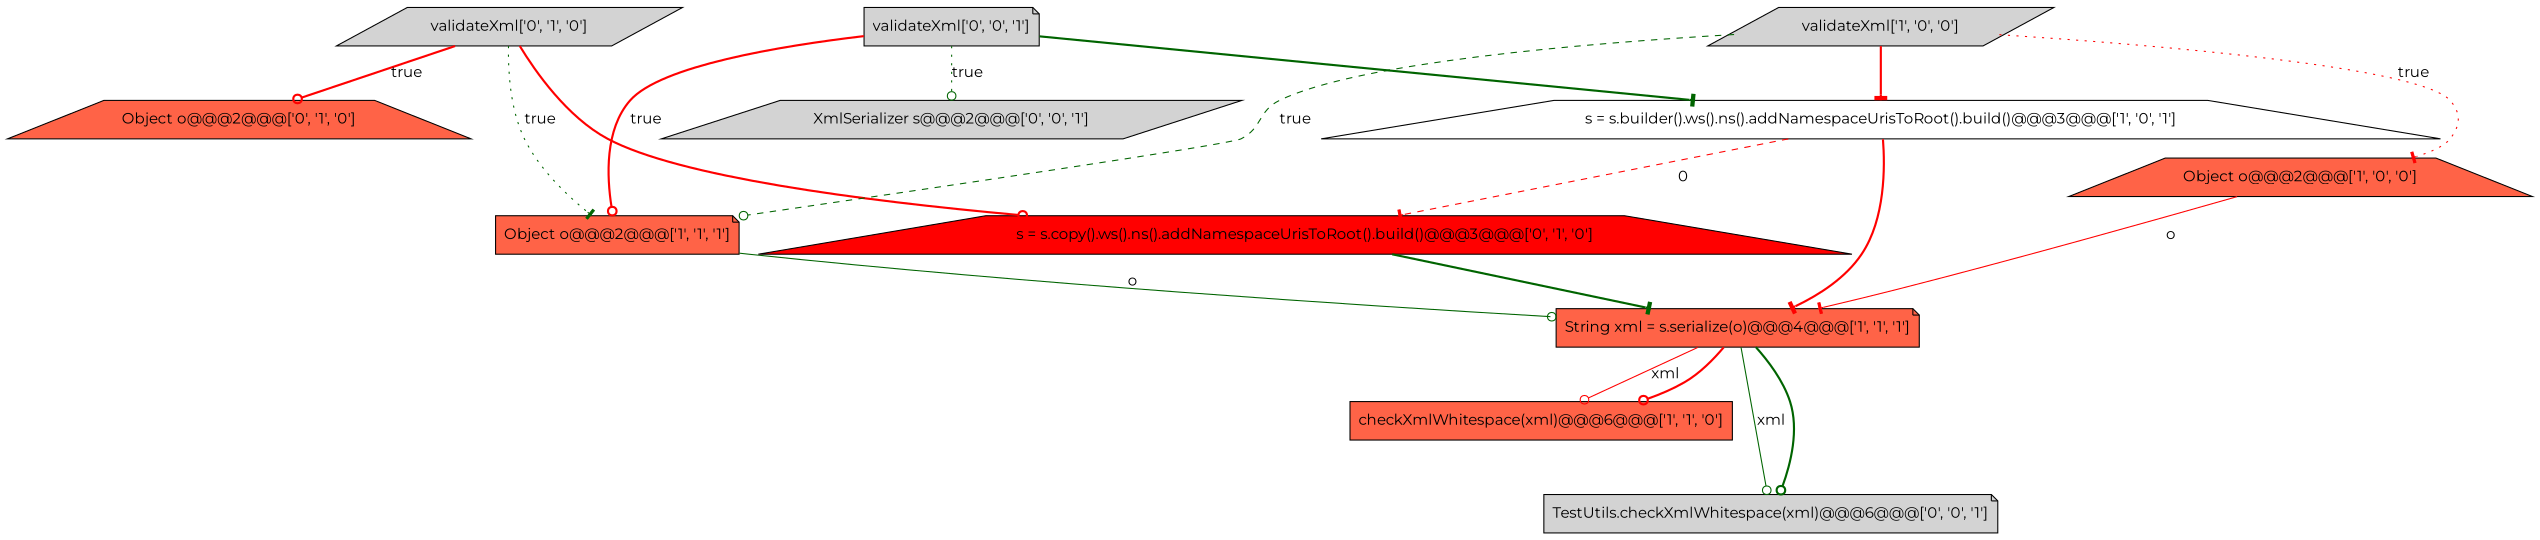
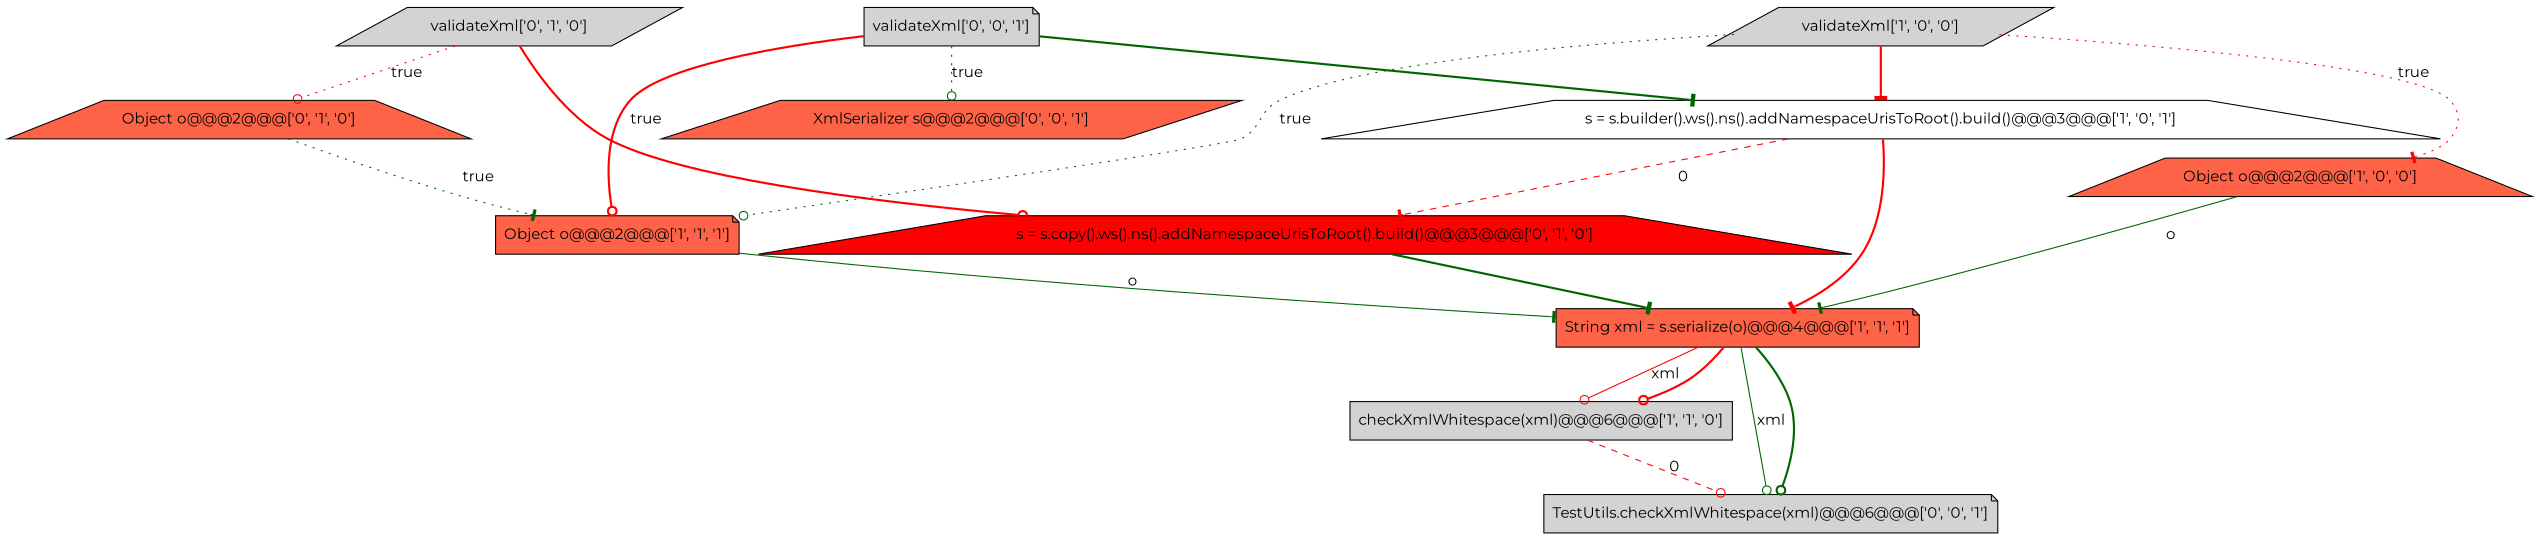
(378, 72) -> (378, 72)
(952, 120) -> (952, 120)
(1248, 134) -> (1248, 134)
(525, 140) -> (408, 180)
(2031, 254) -> (2031, 254)
(1145, 289) -> (1145, 289)
(1541, 421) -> (1541, 421)
none -> (1652, 466)
